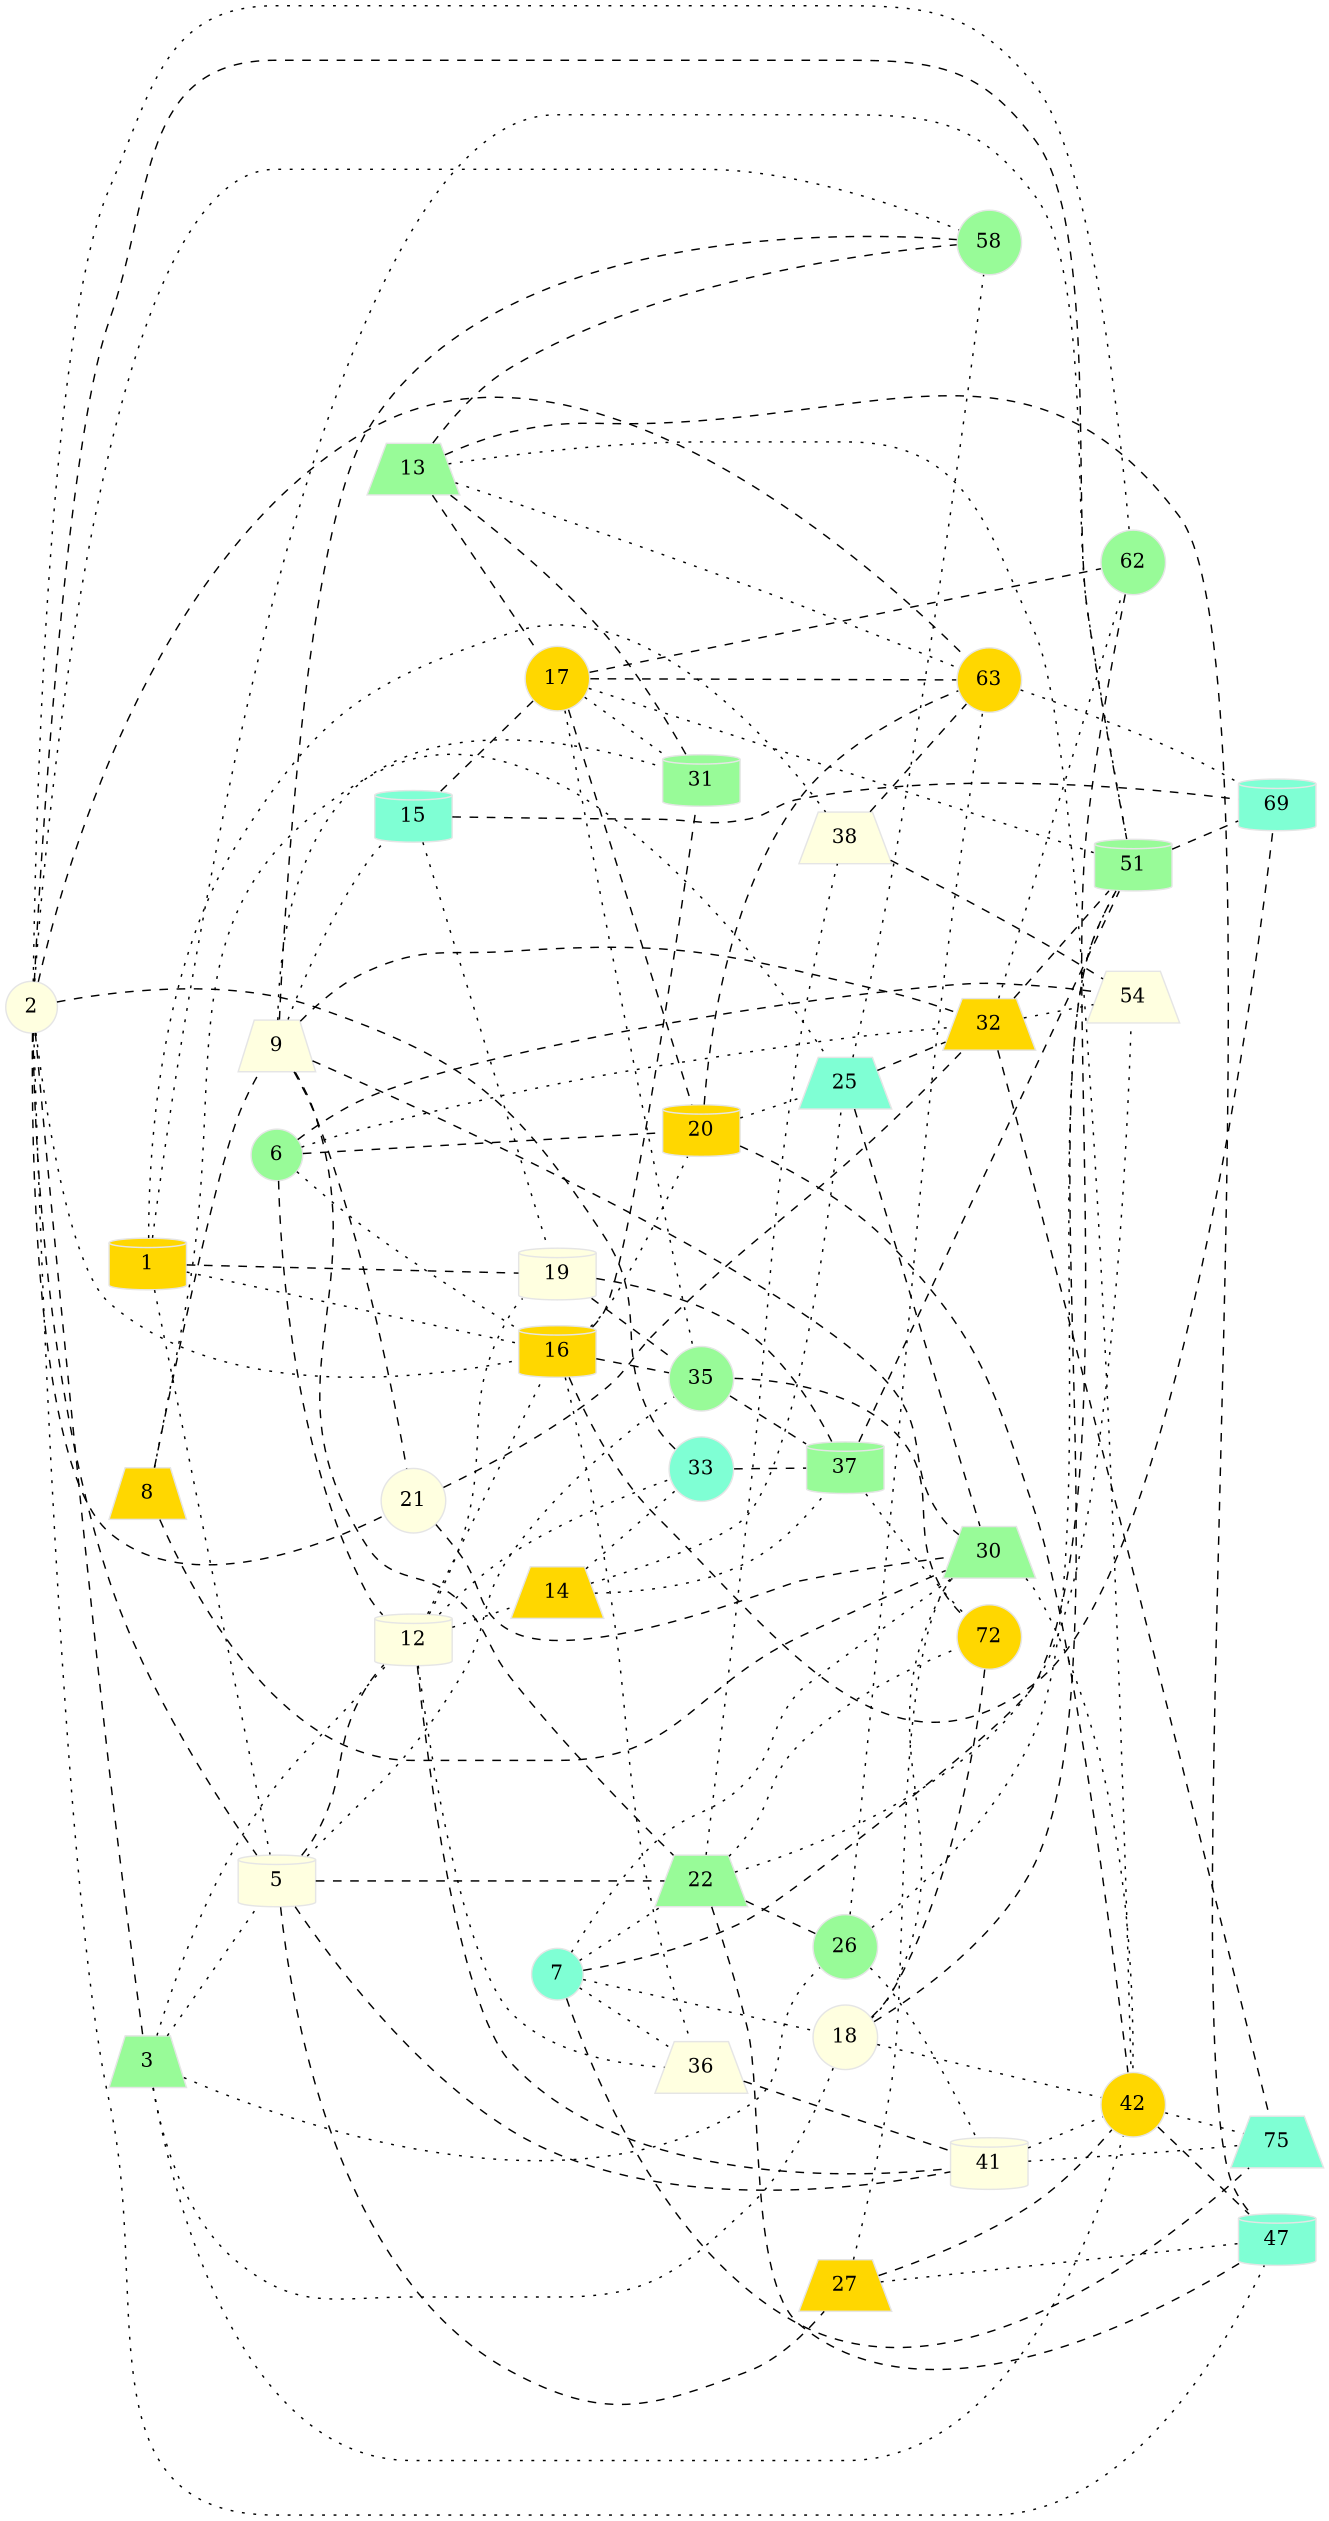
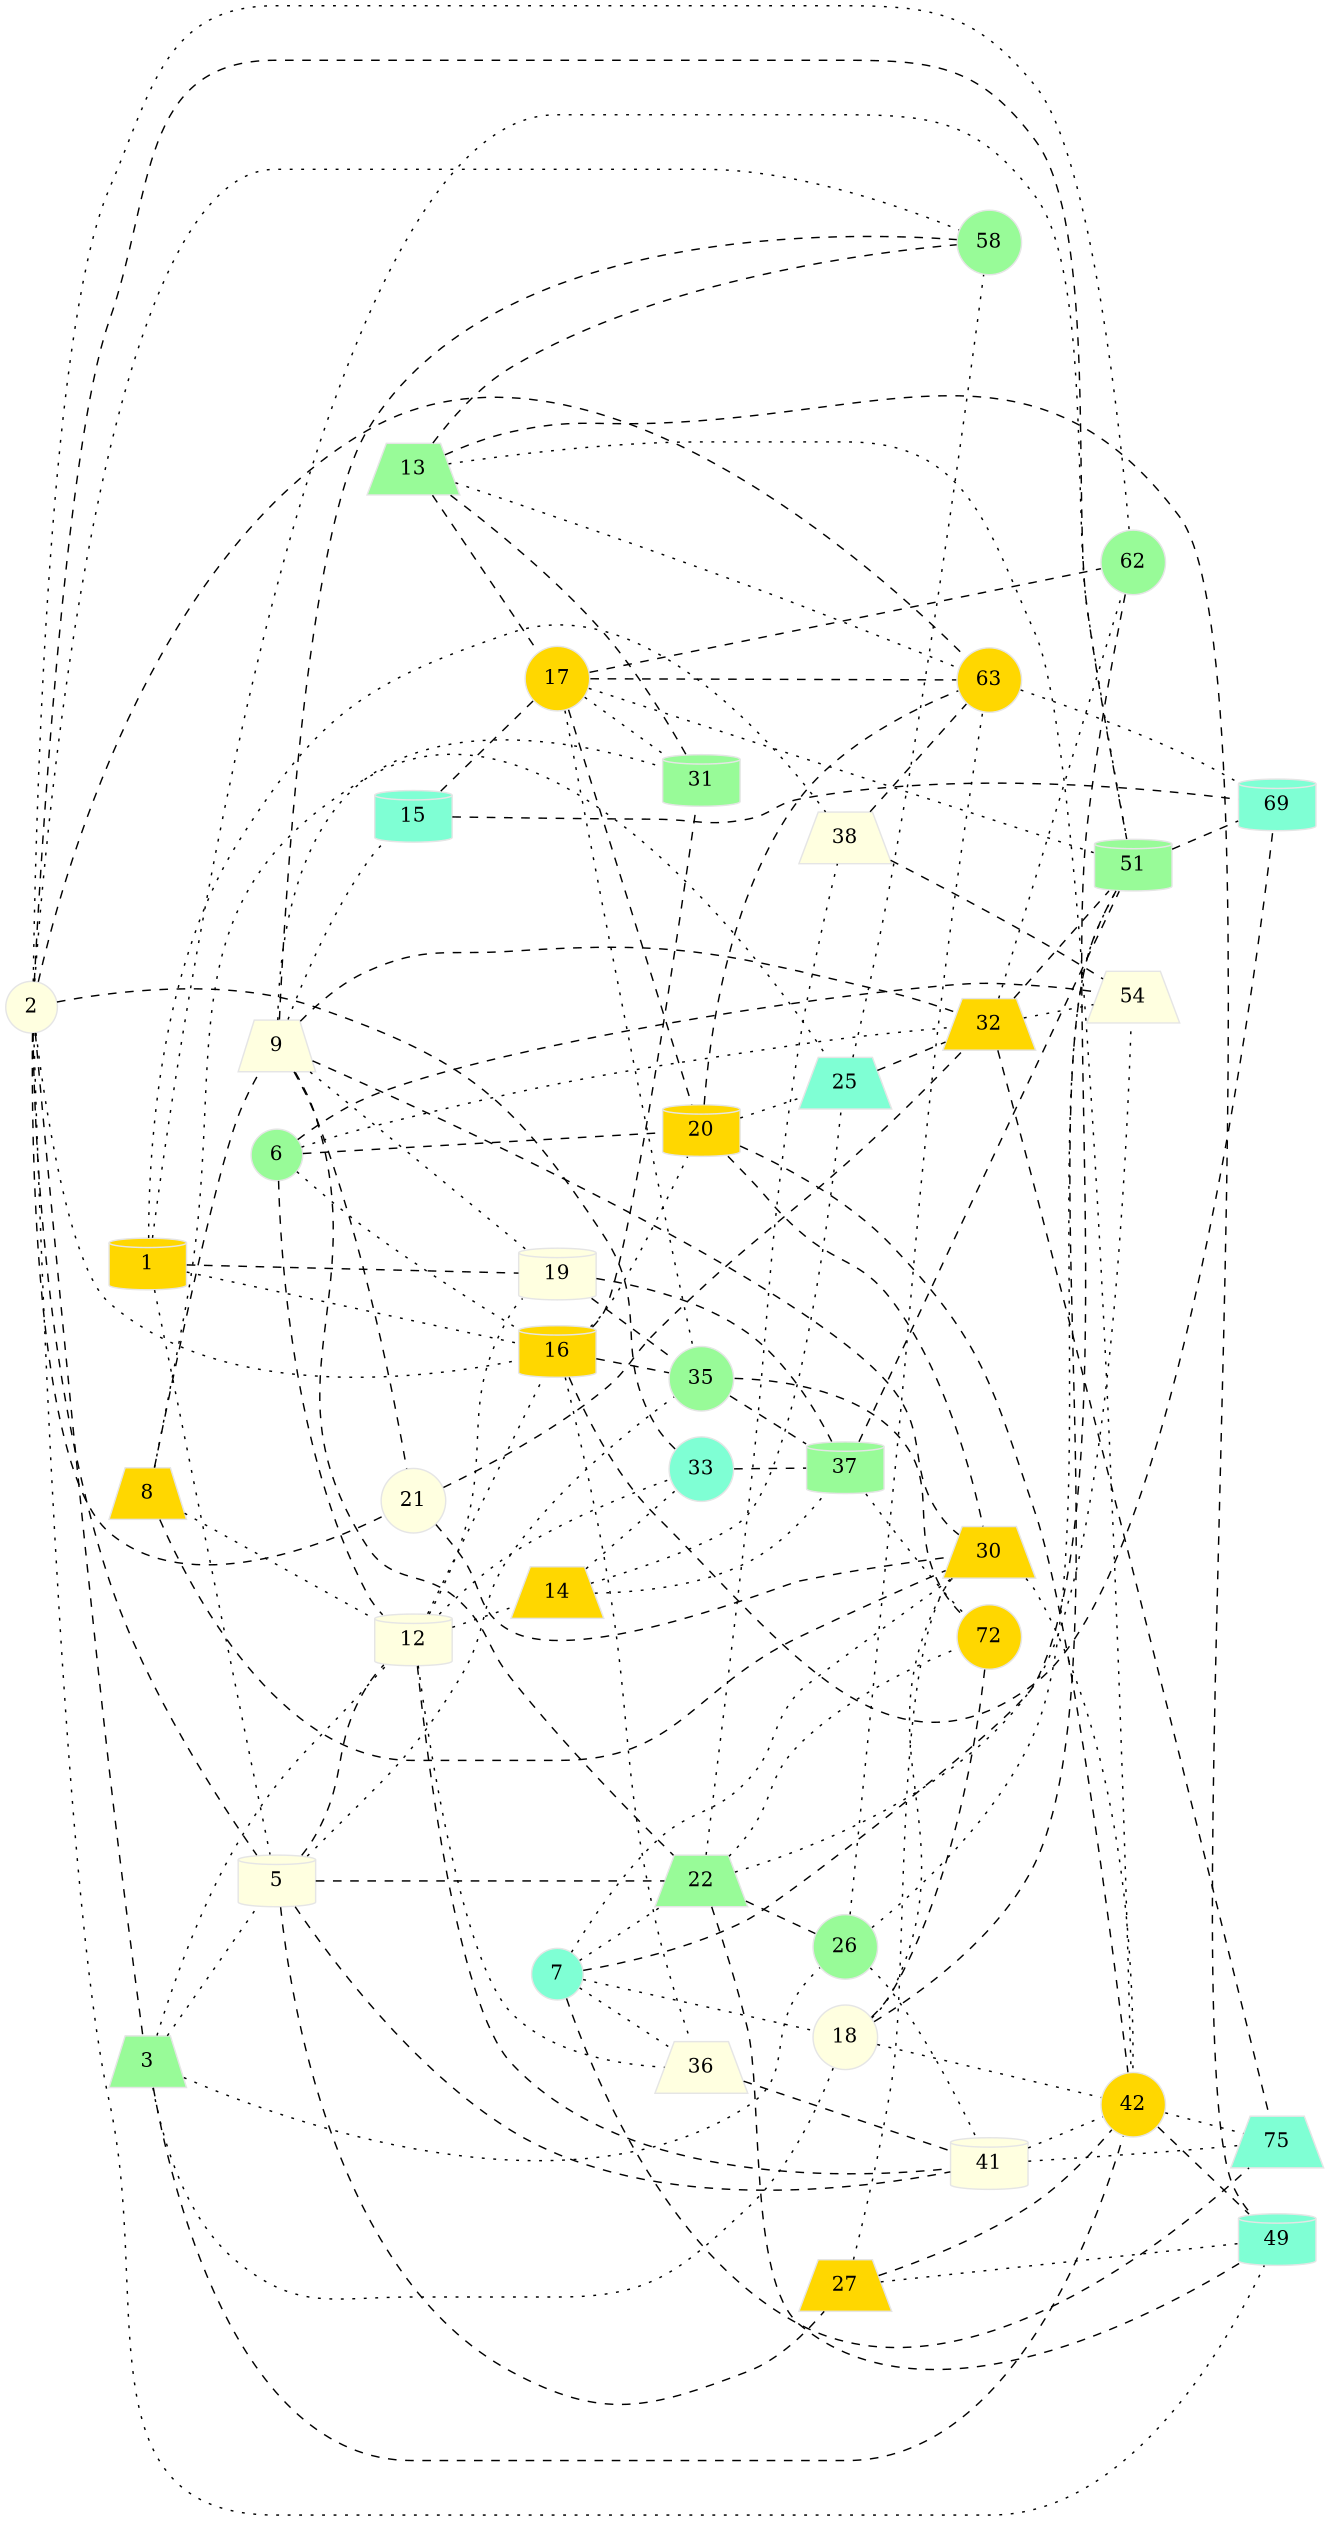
(485, 1045) -> (418, 1161)
(924, 1338) -> (899, 1311)
(989, 1552) -> (989, 1552)
none -> (280, 1566)
(1277, 2240) -> (1277, 2240)
(612, 2461) -> (612, 2461)
